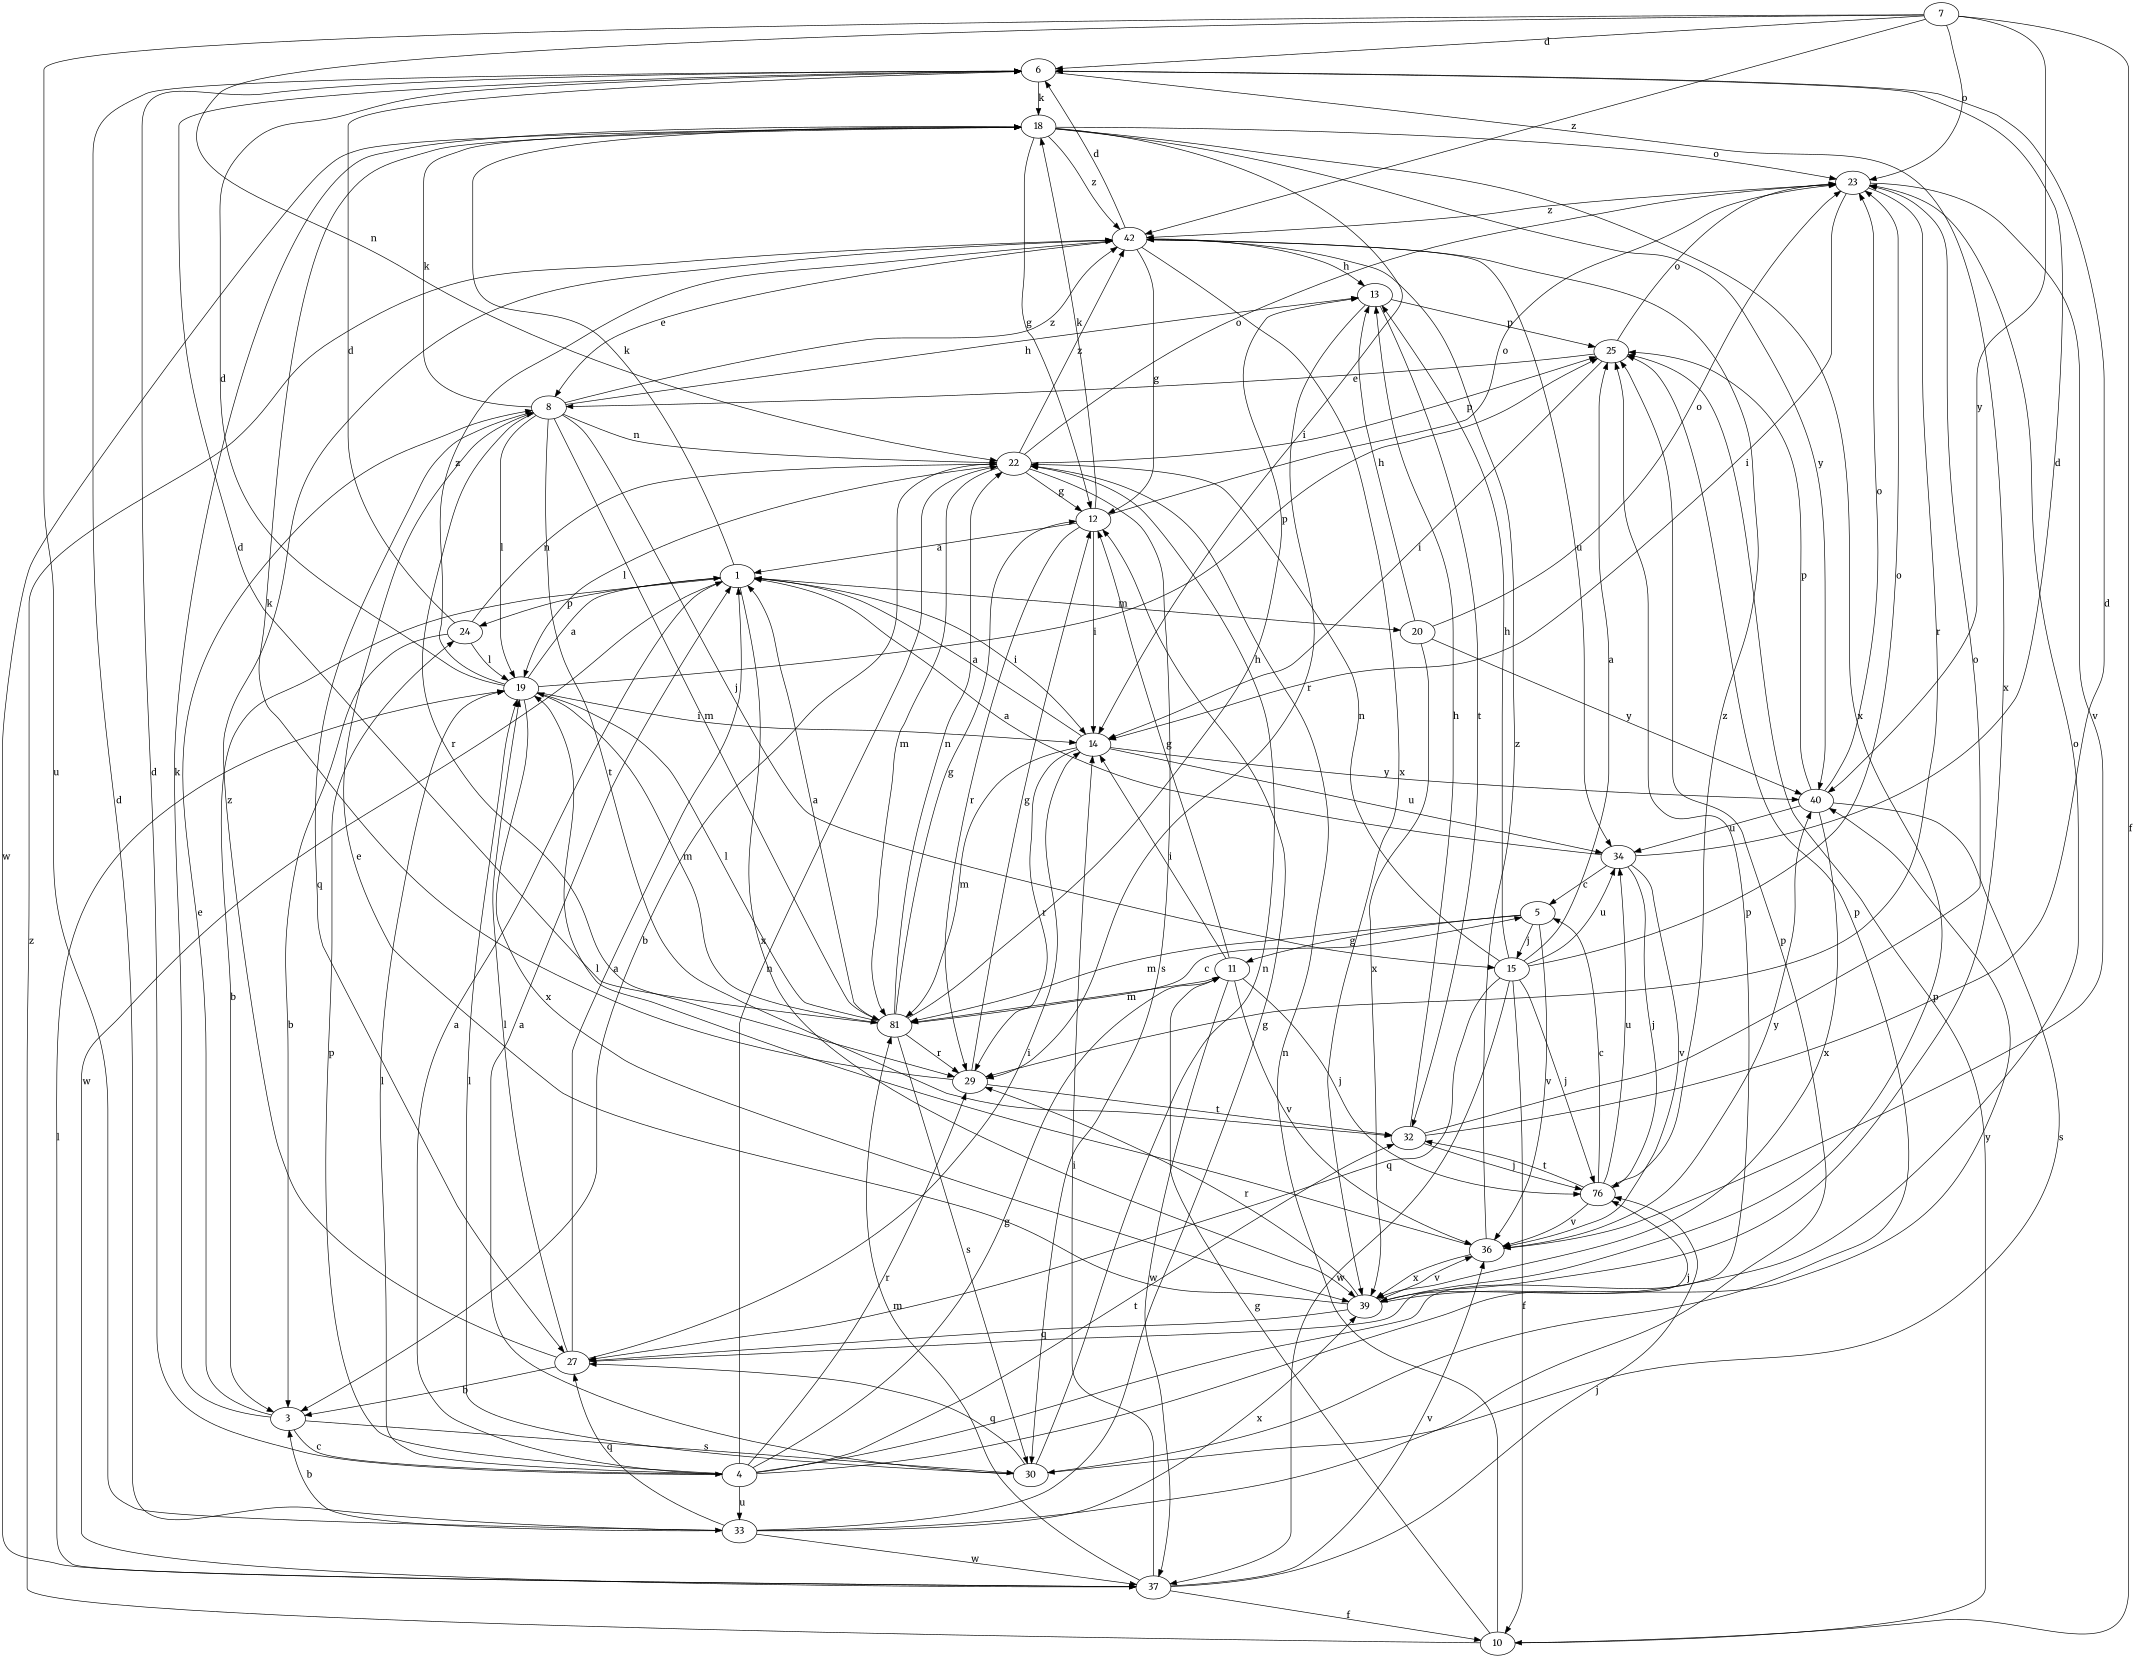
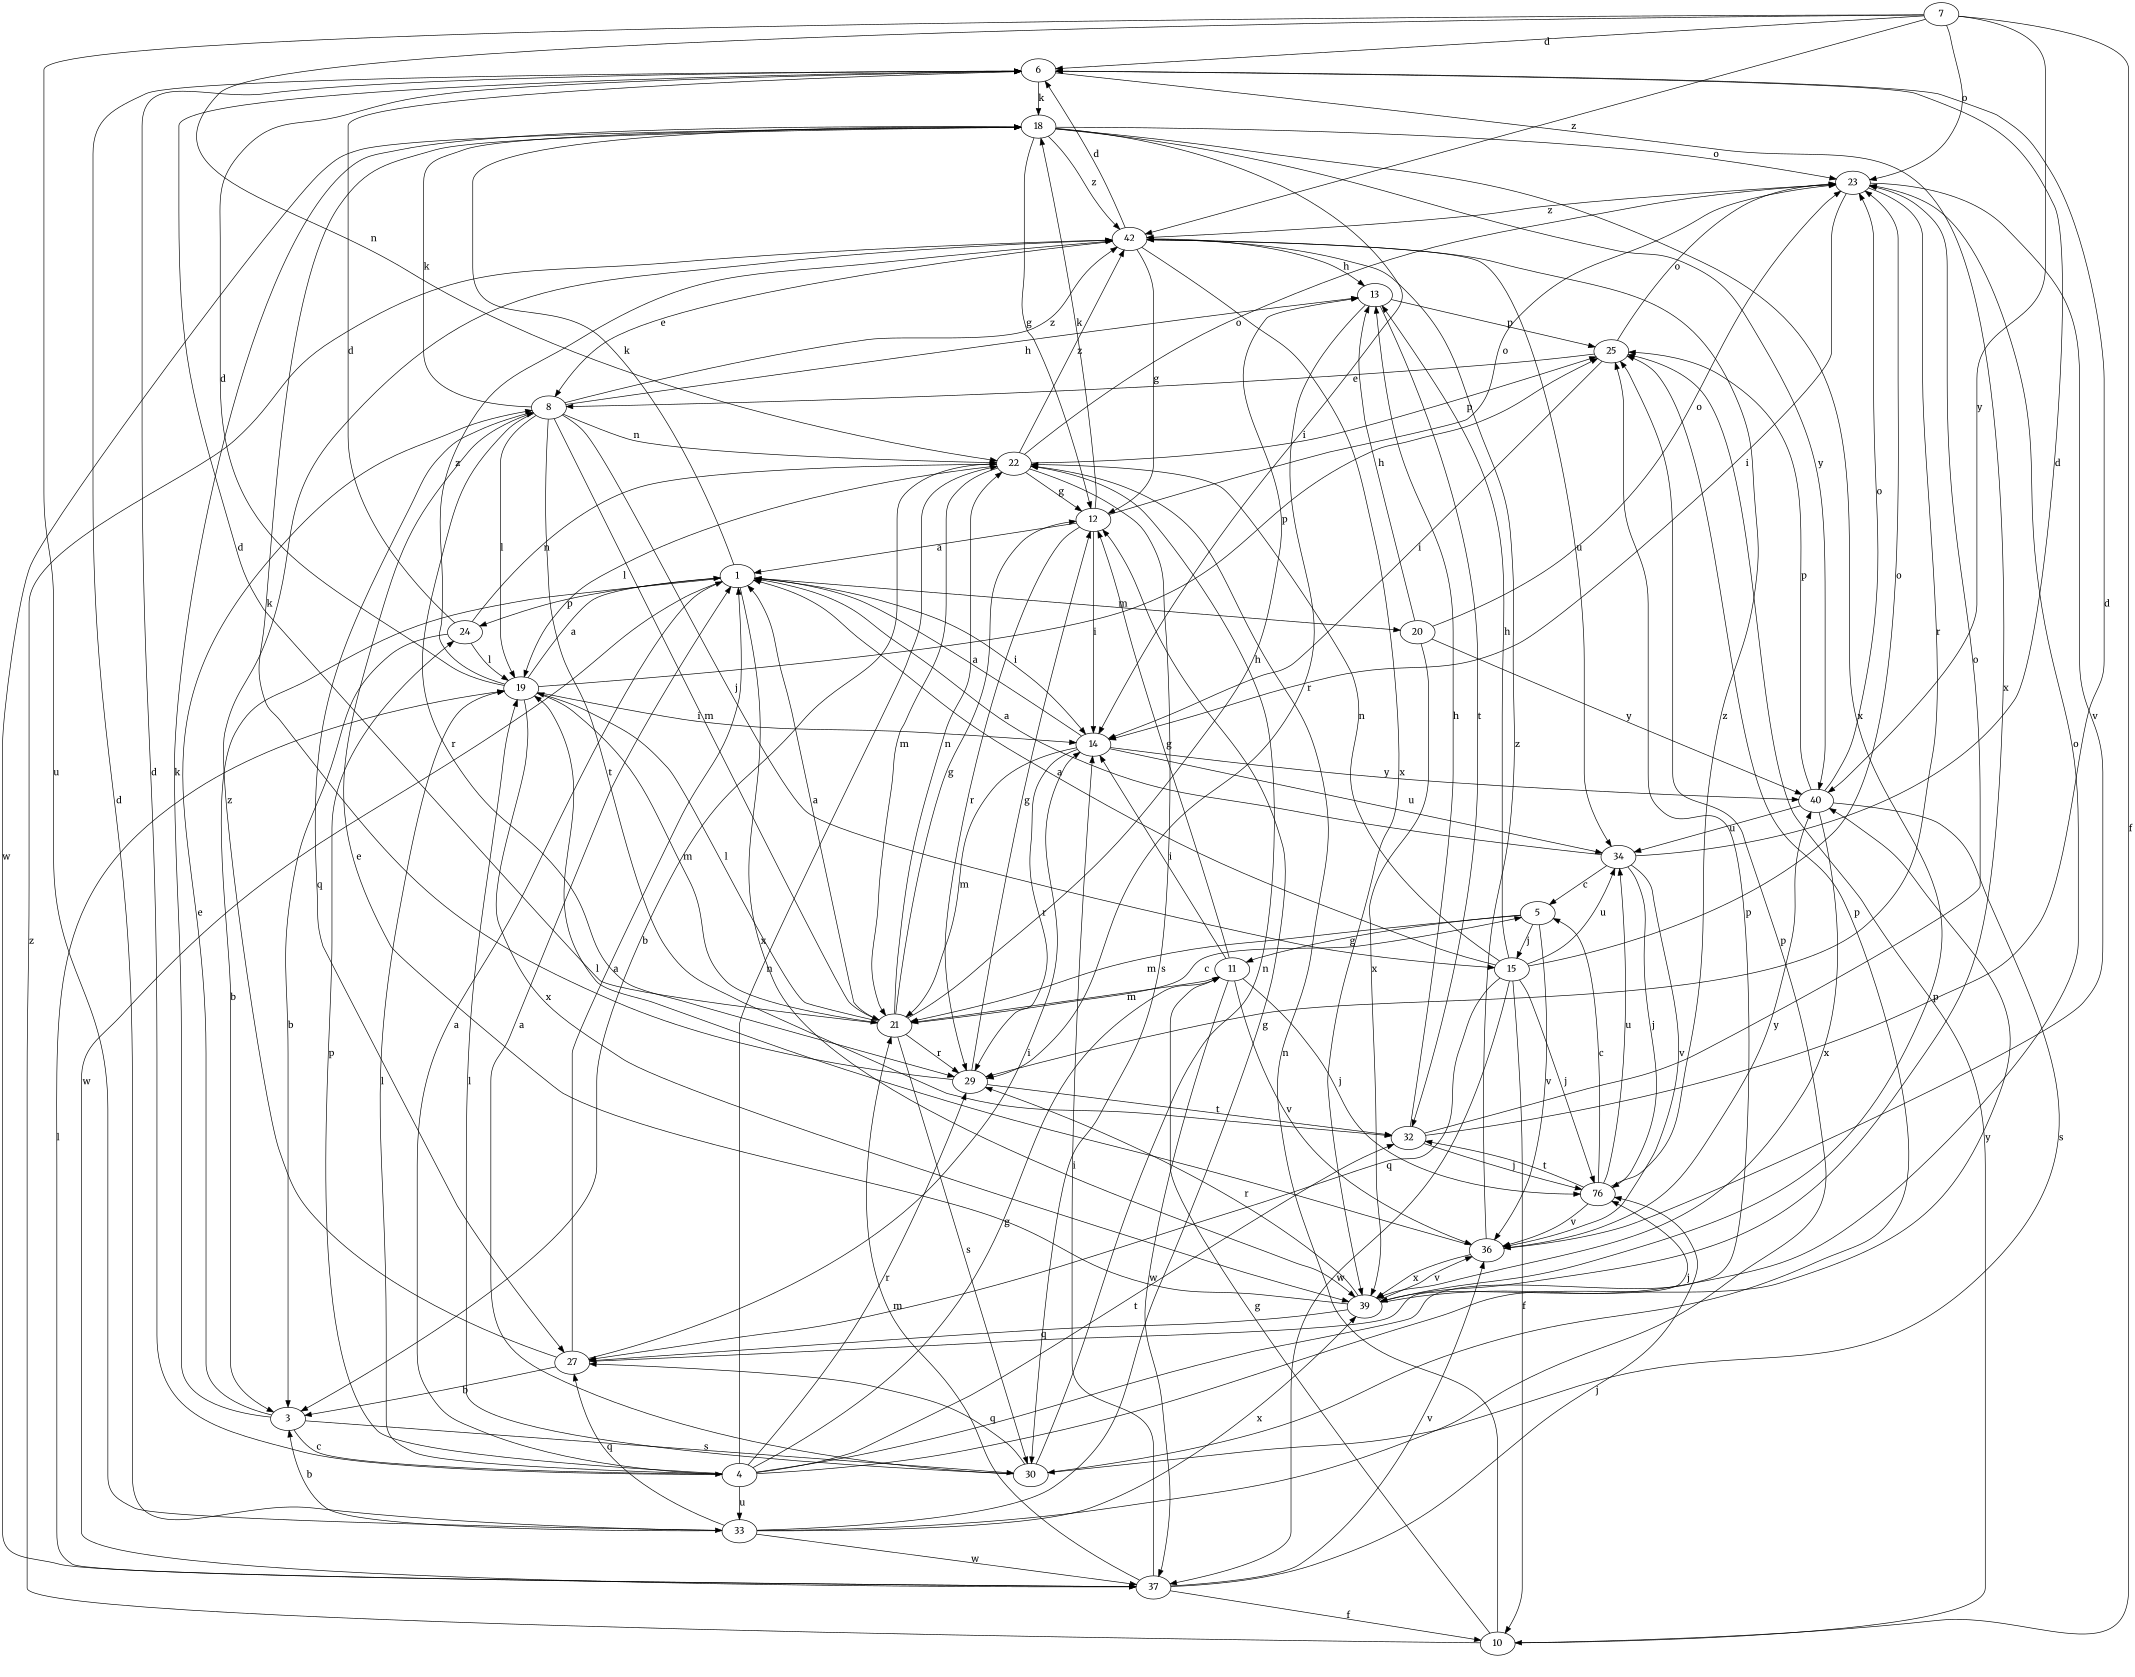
(1609, 677) -> (1110, 807)
(894, 1026) -> (894, 1026)
(503, 1031) -> none
